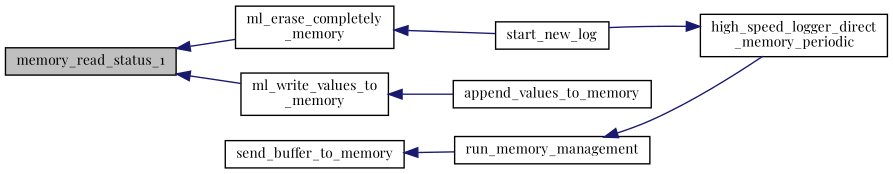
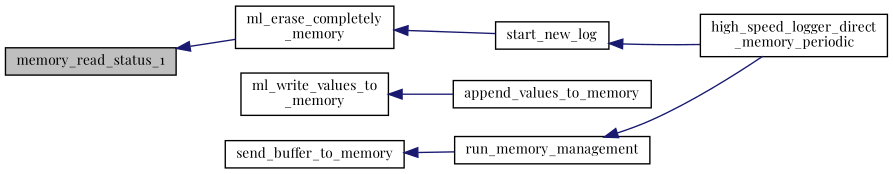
(648, 26) -> (661, 45)
(215, 80) -> none
